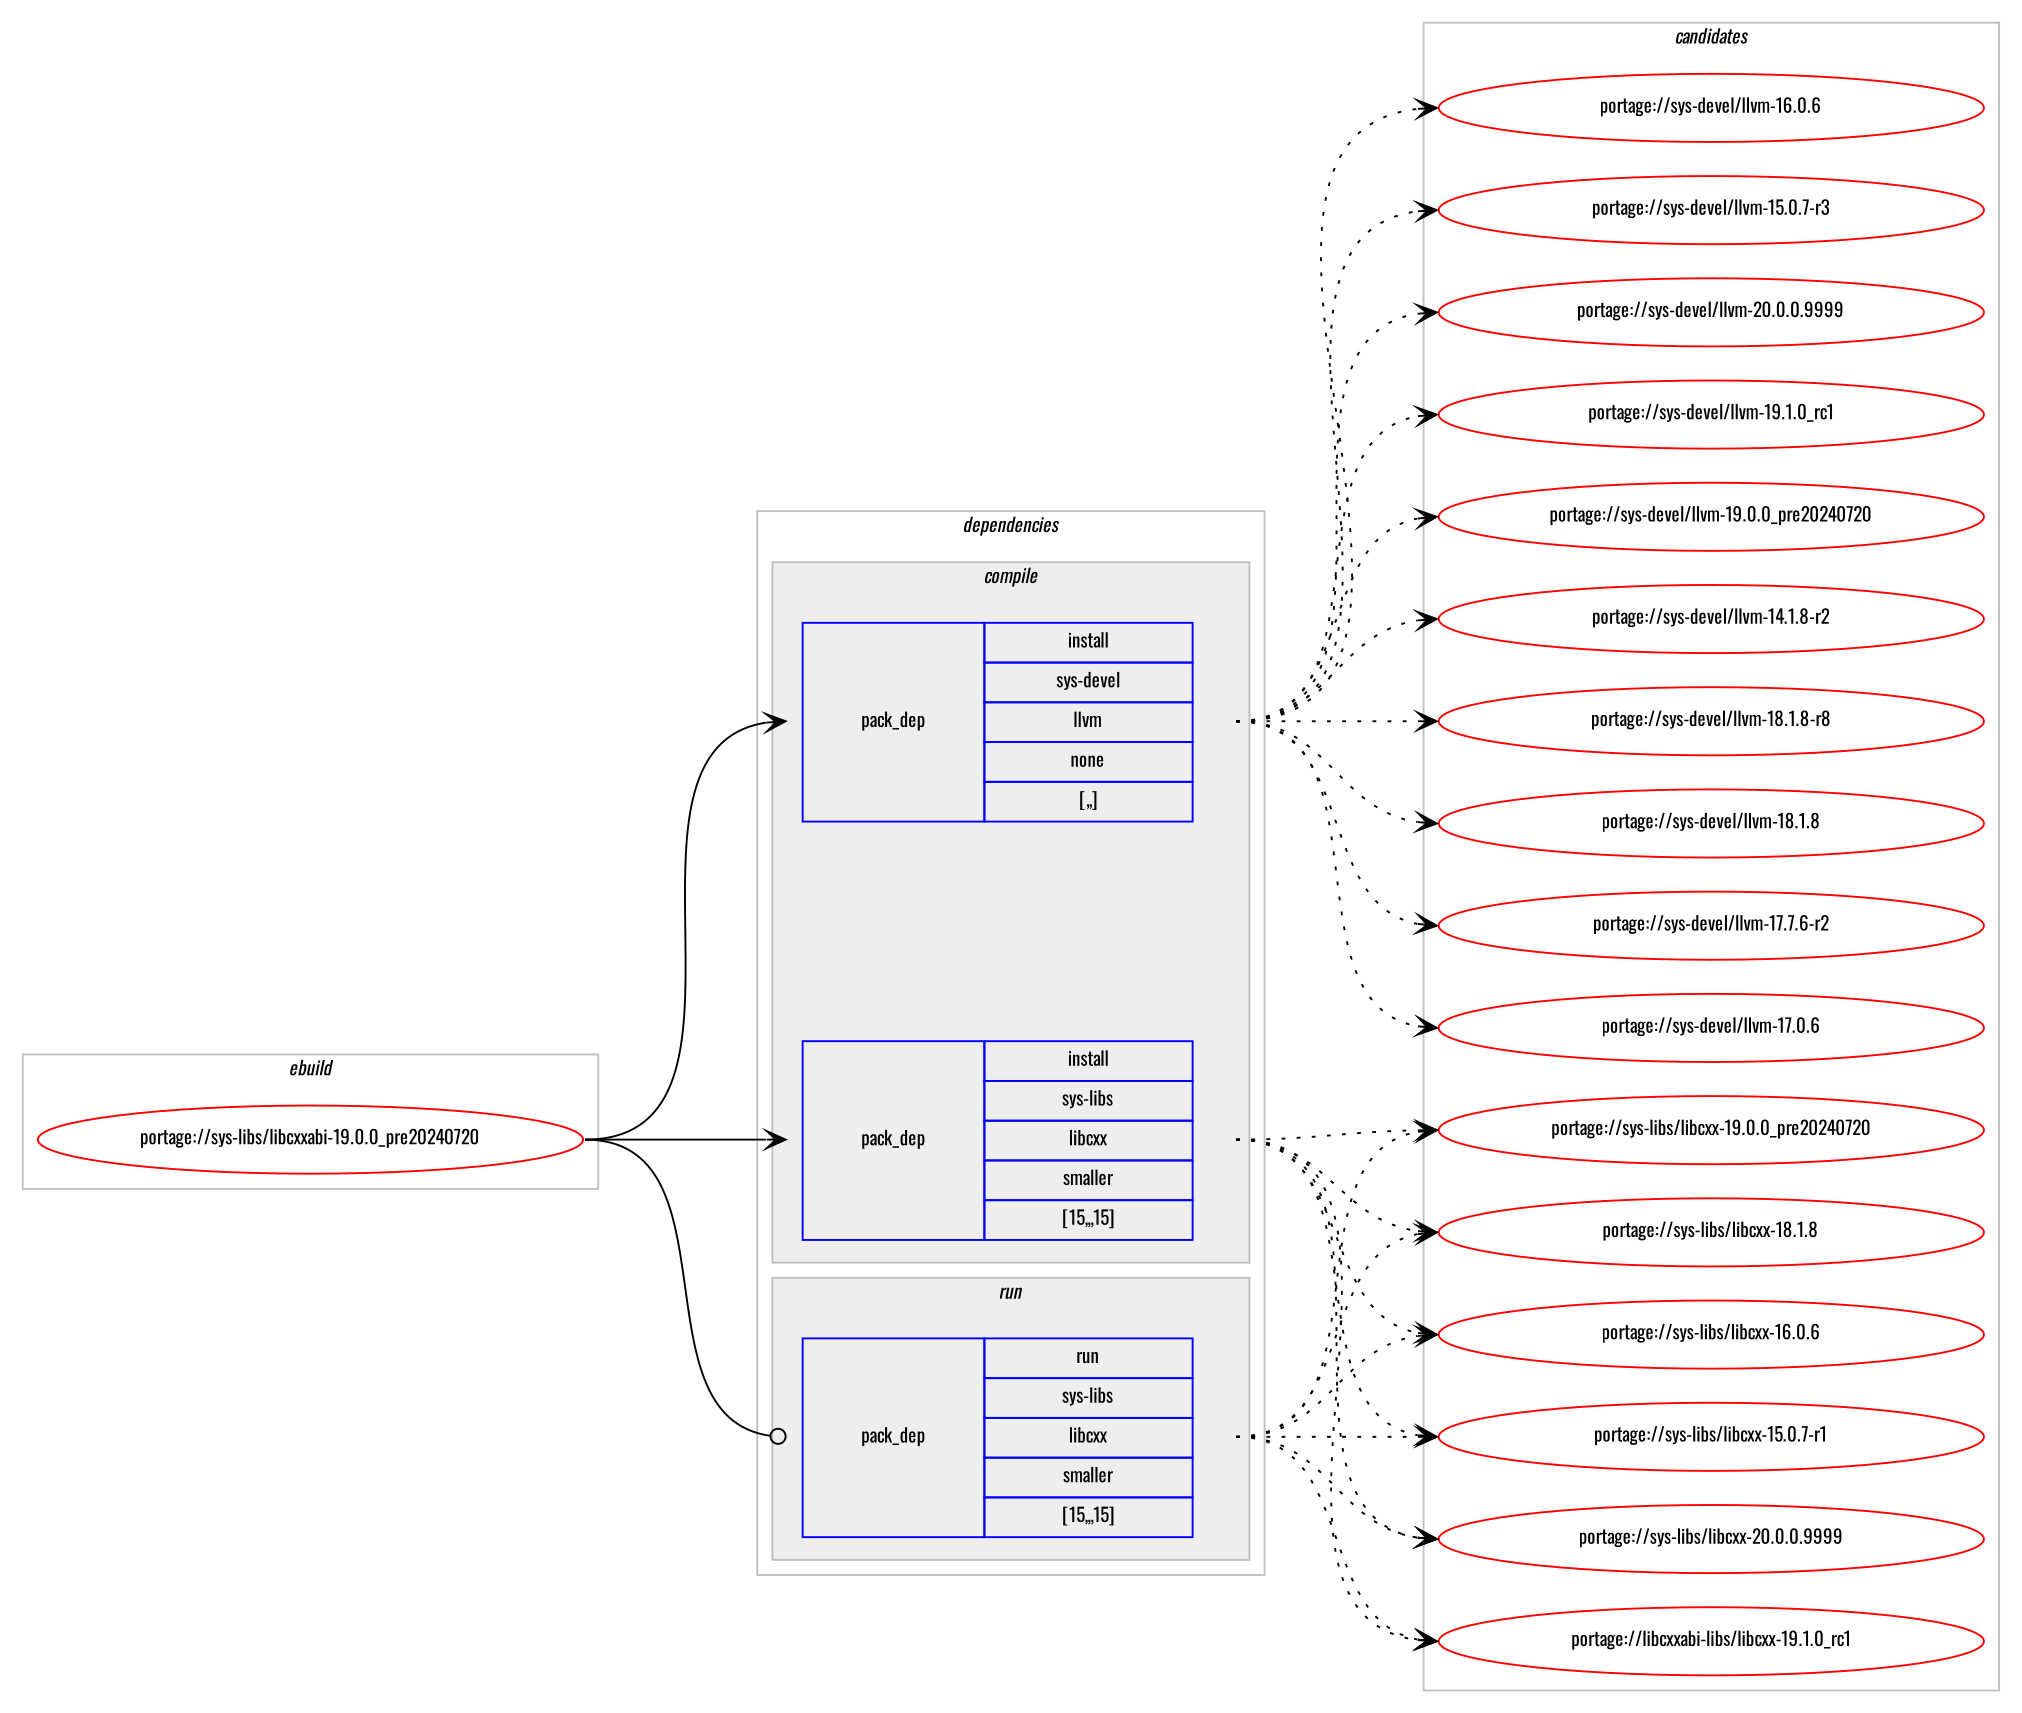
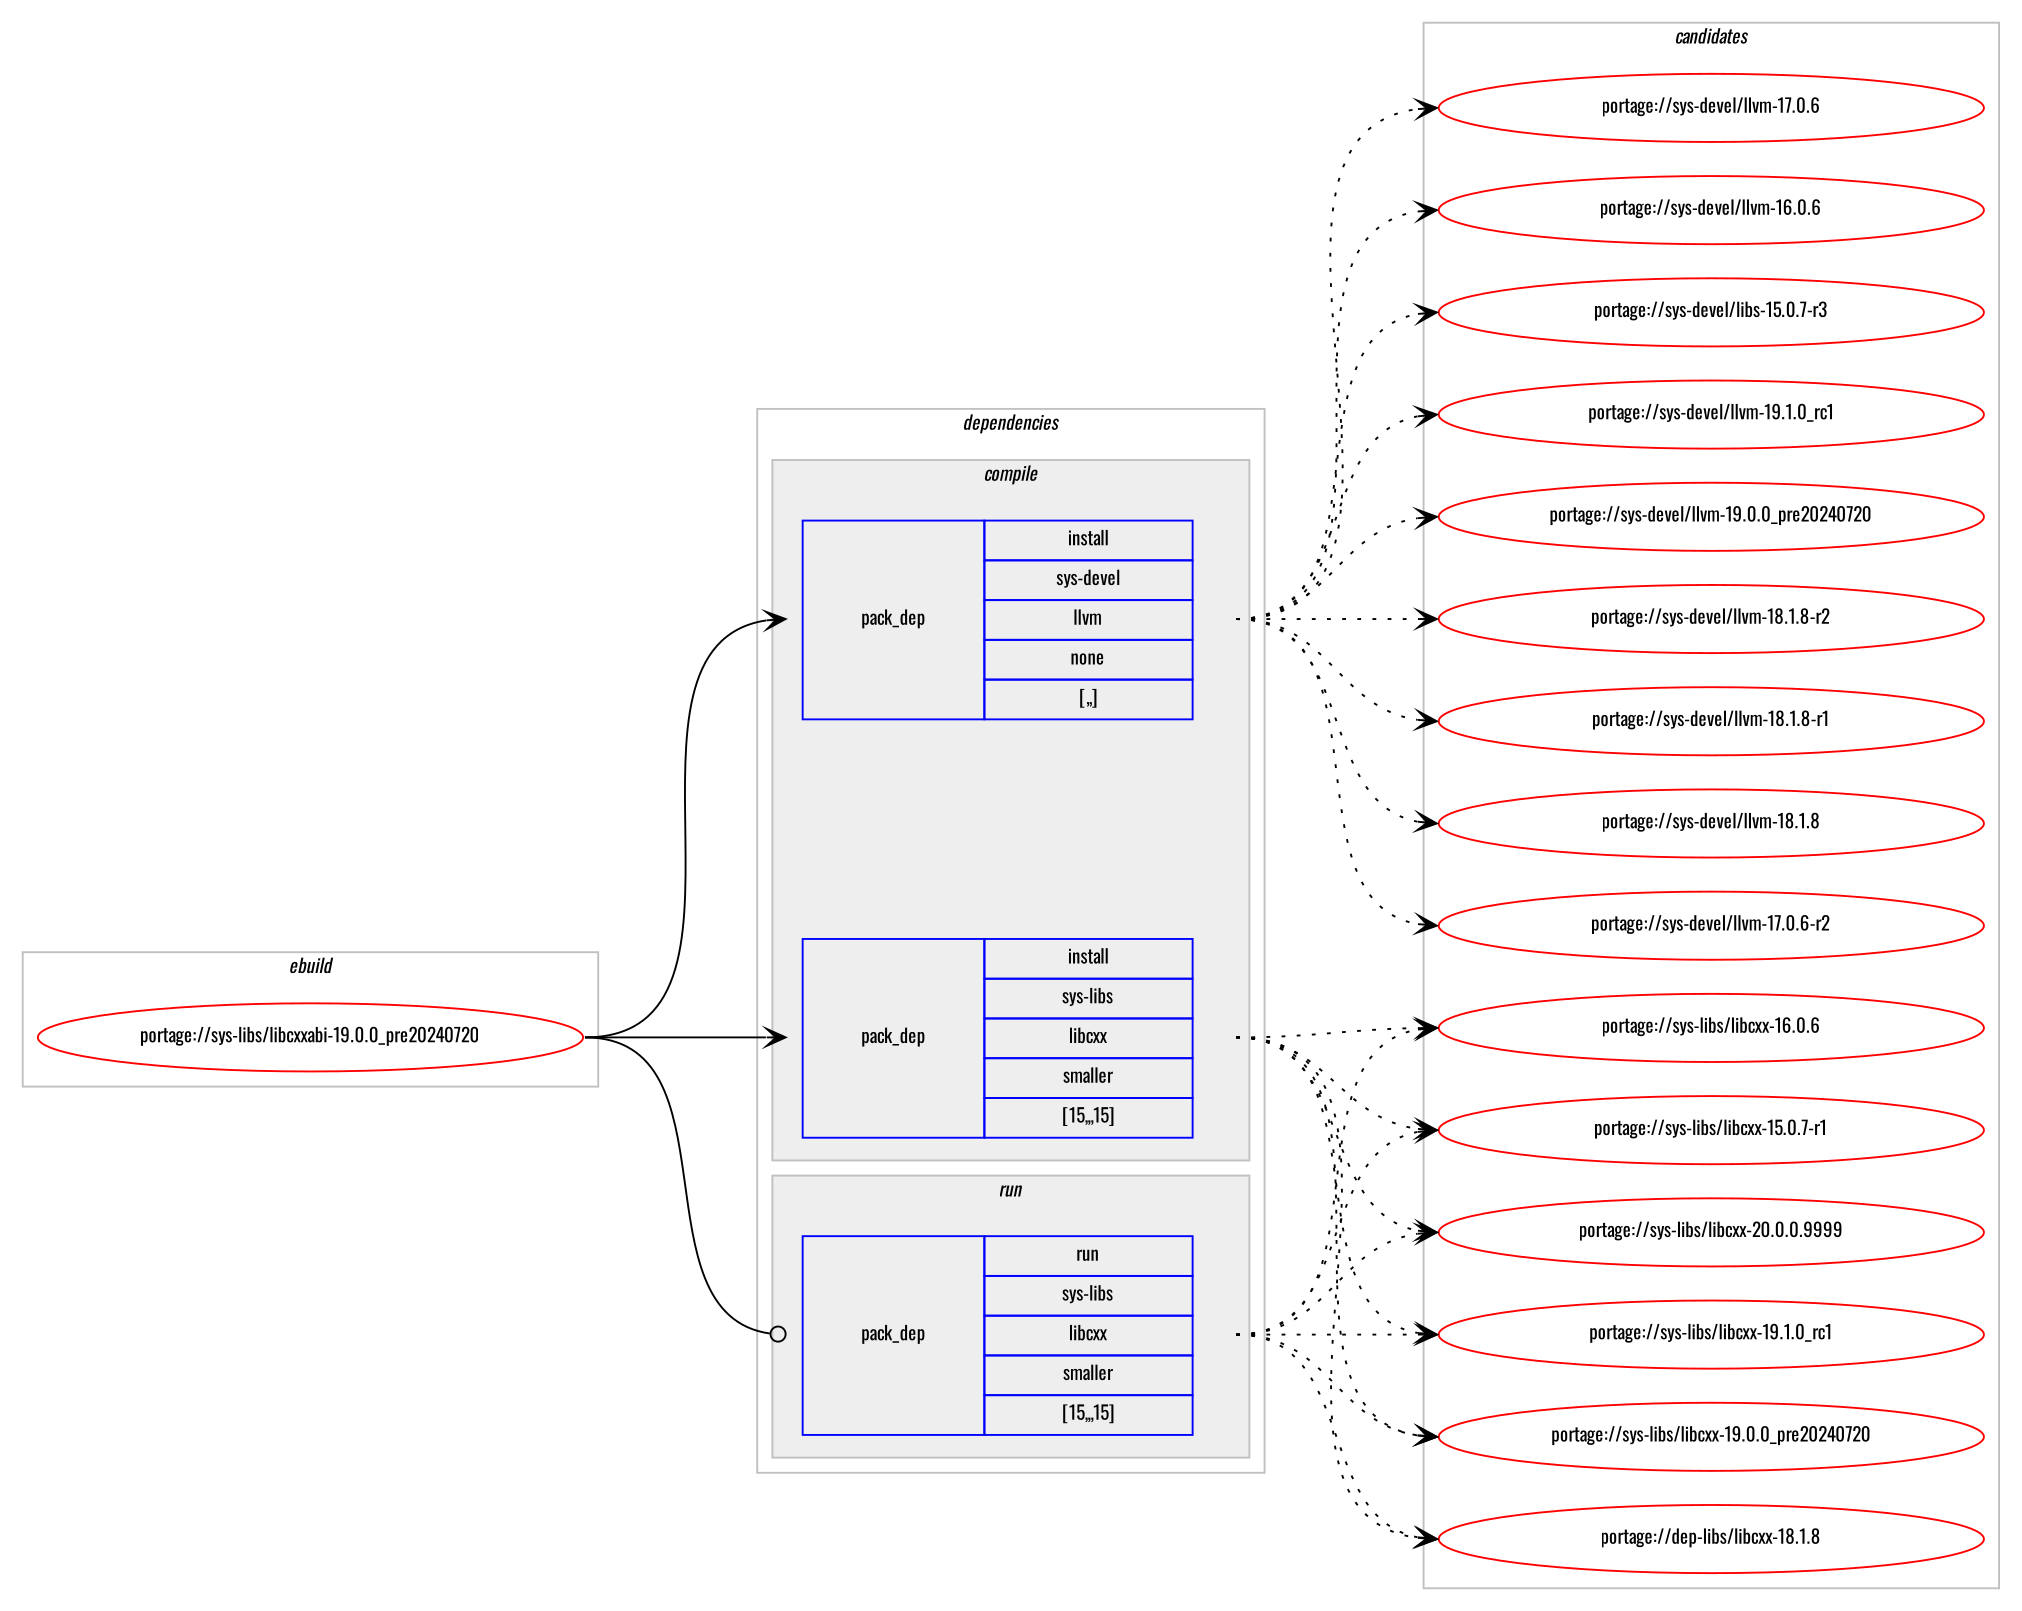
(1711, 210) -> (1711, 312)
(1711, 312) -> none
(1711, 619) -> (1711, 619)
(1711, 721) -> (1711, 721)
(1711, 926) -> (1711, 926)
(1711, 1232) -> (1711, 1539)
(1711, 1641) -> (1711, 1335)
